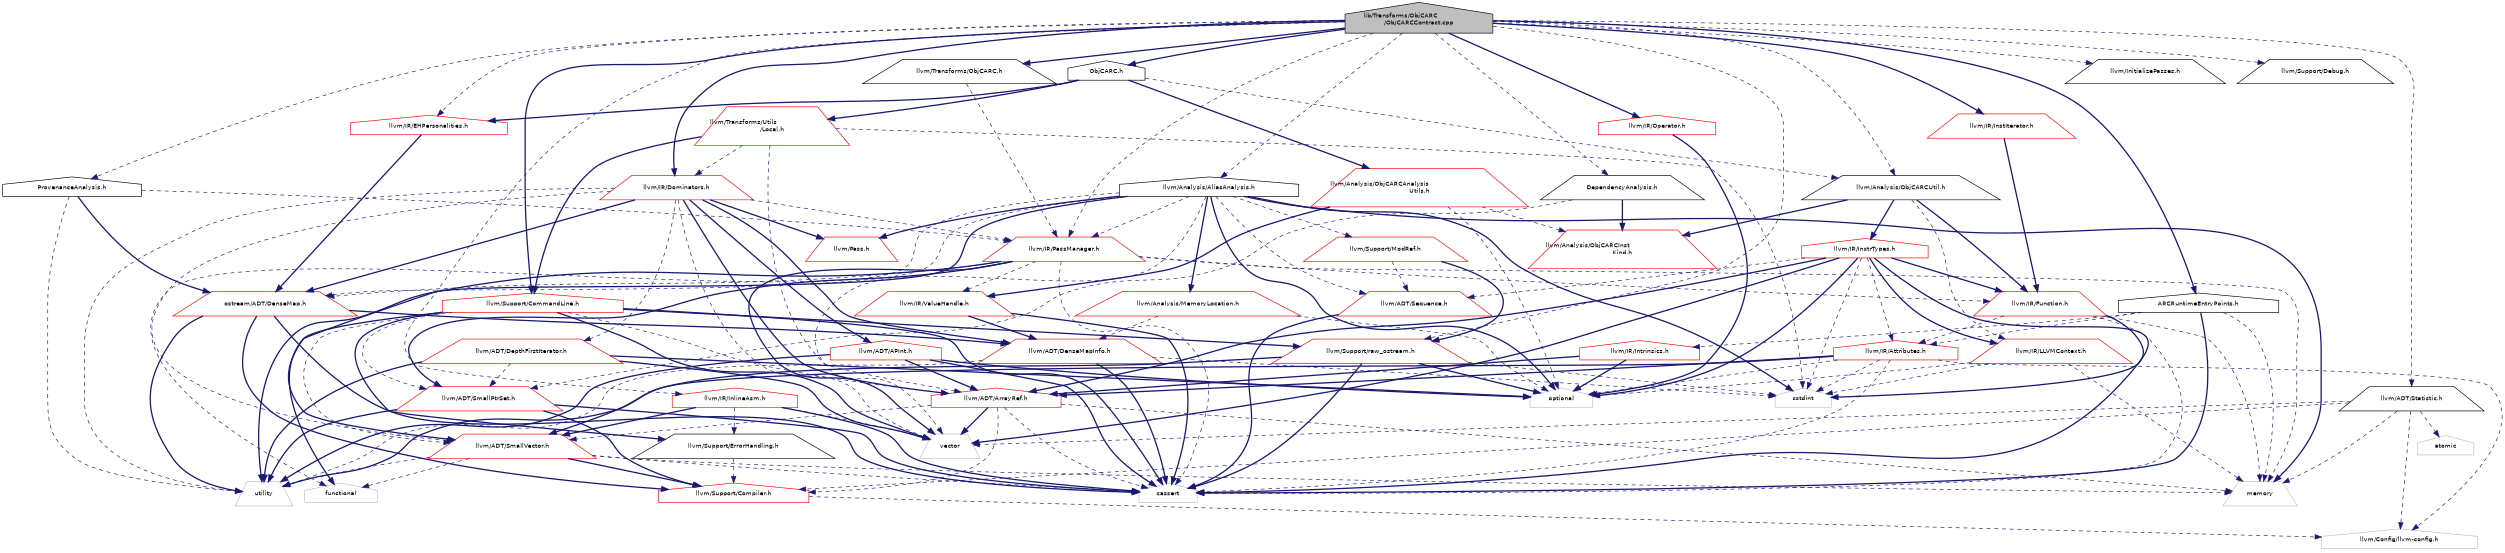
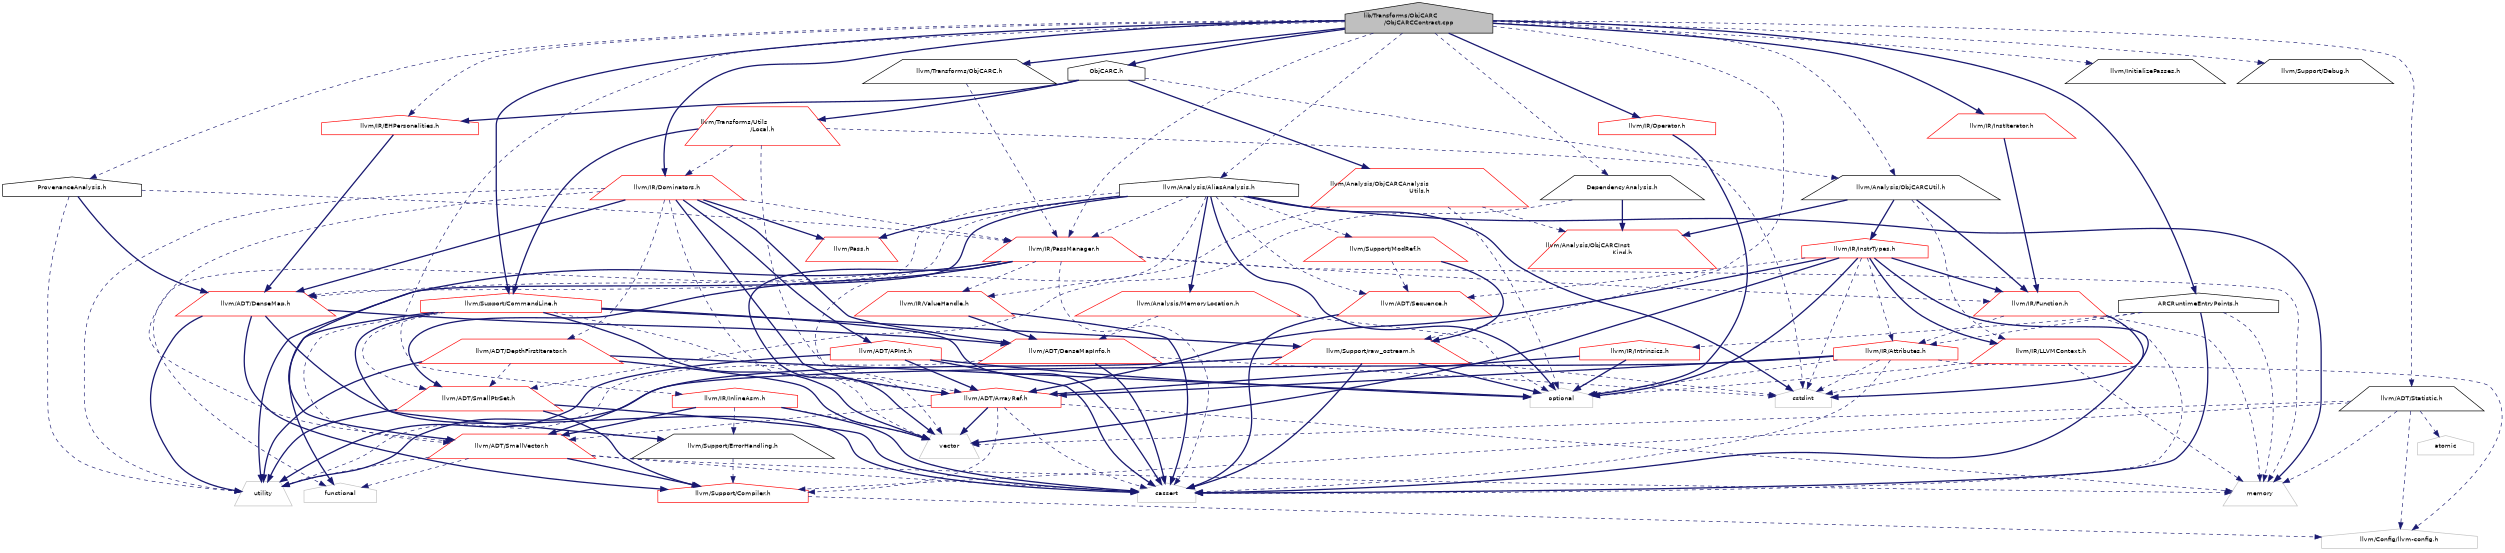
(1168, 270) -> (1168, 270)
(265, 304) -> (256, 304)
